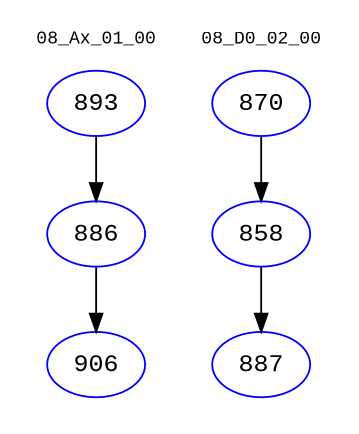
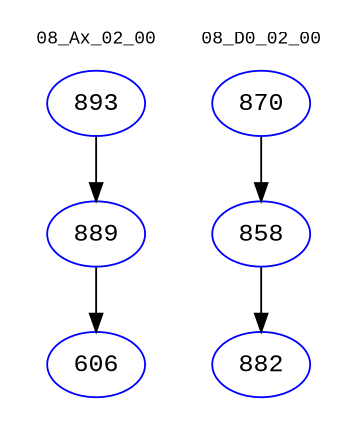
(97, 39) -> (97, 39)
(96, 234) -> (96, 234)
(96, 365) -> (96, 365)
(261, 365) -> (261, 365)
